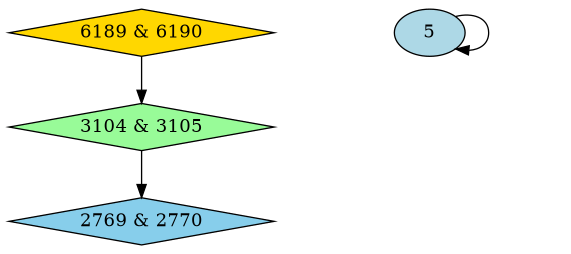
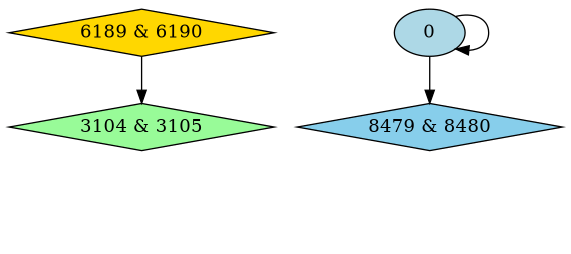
(430, 33) -> (430, 33)
none -> (430, 127)
(142, 221) -> none
